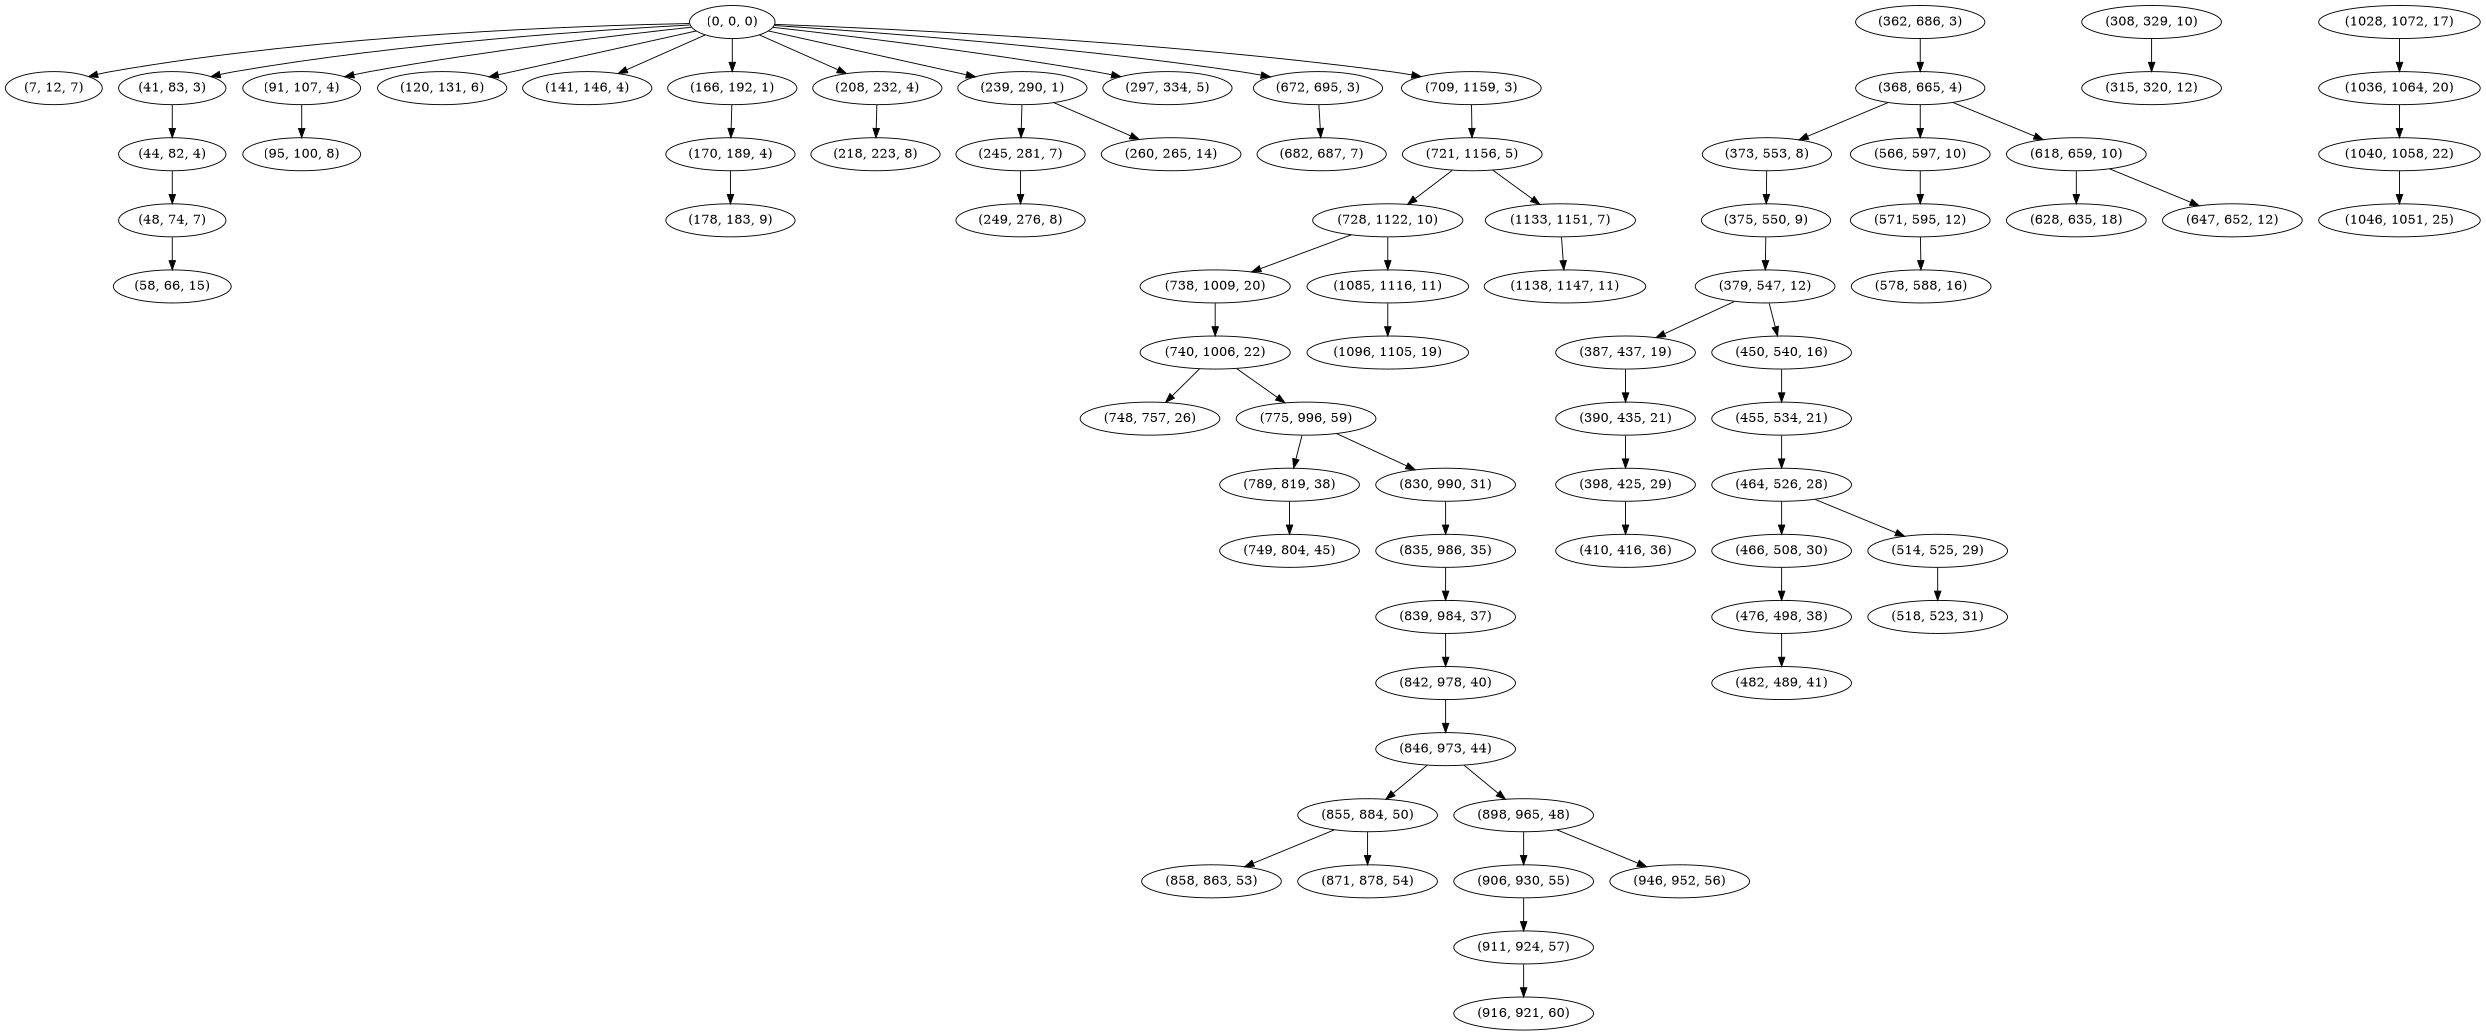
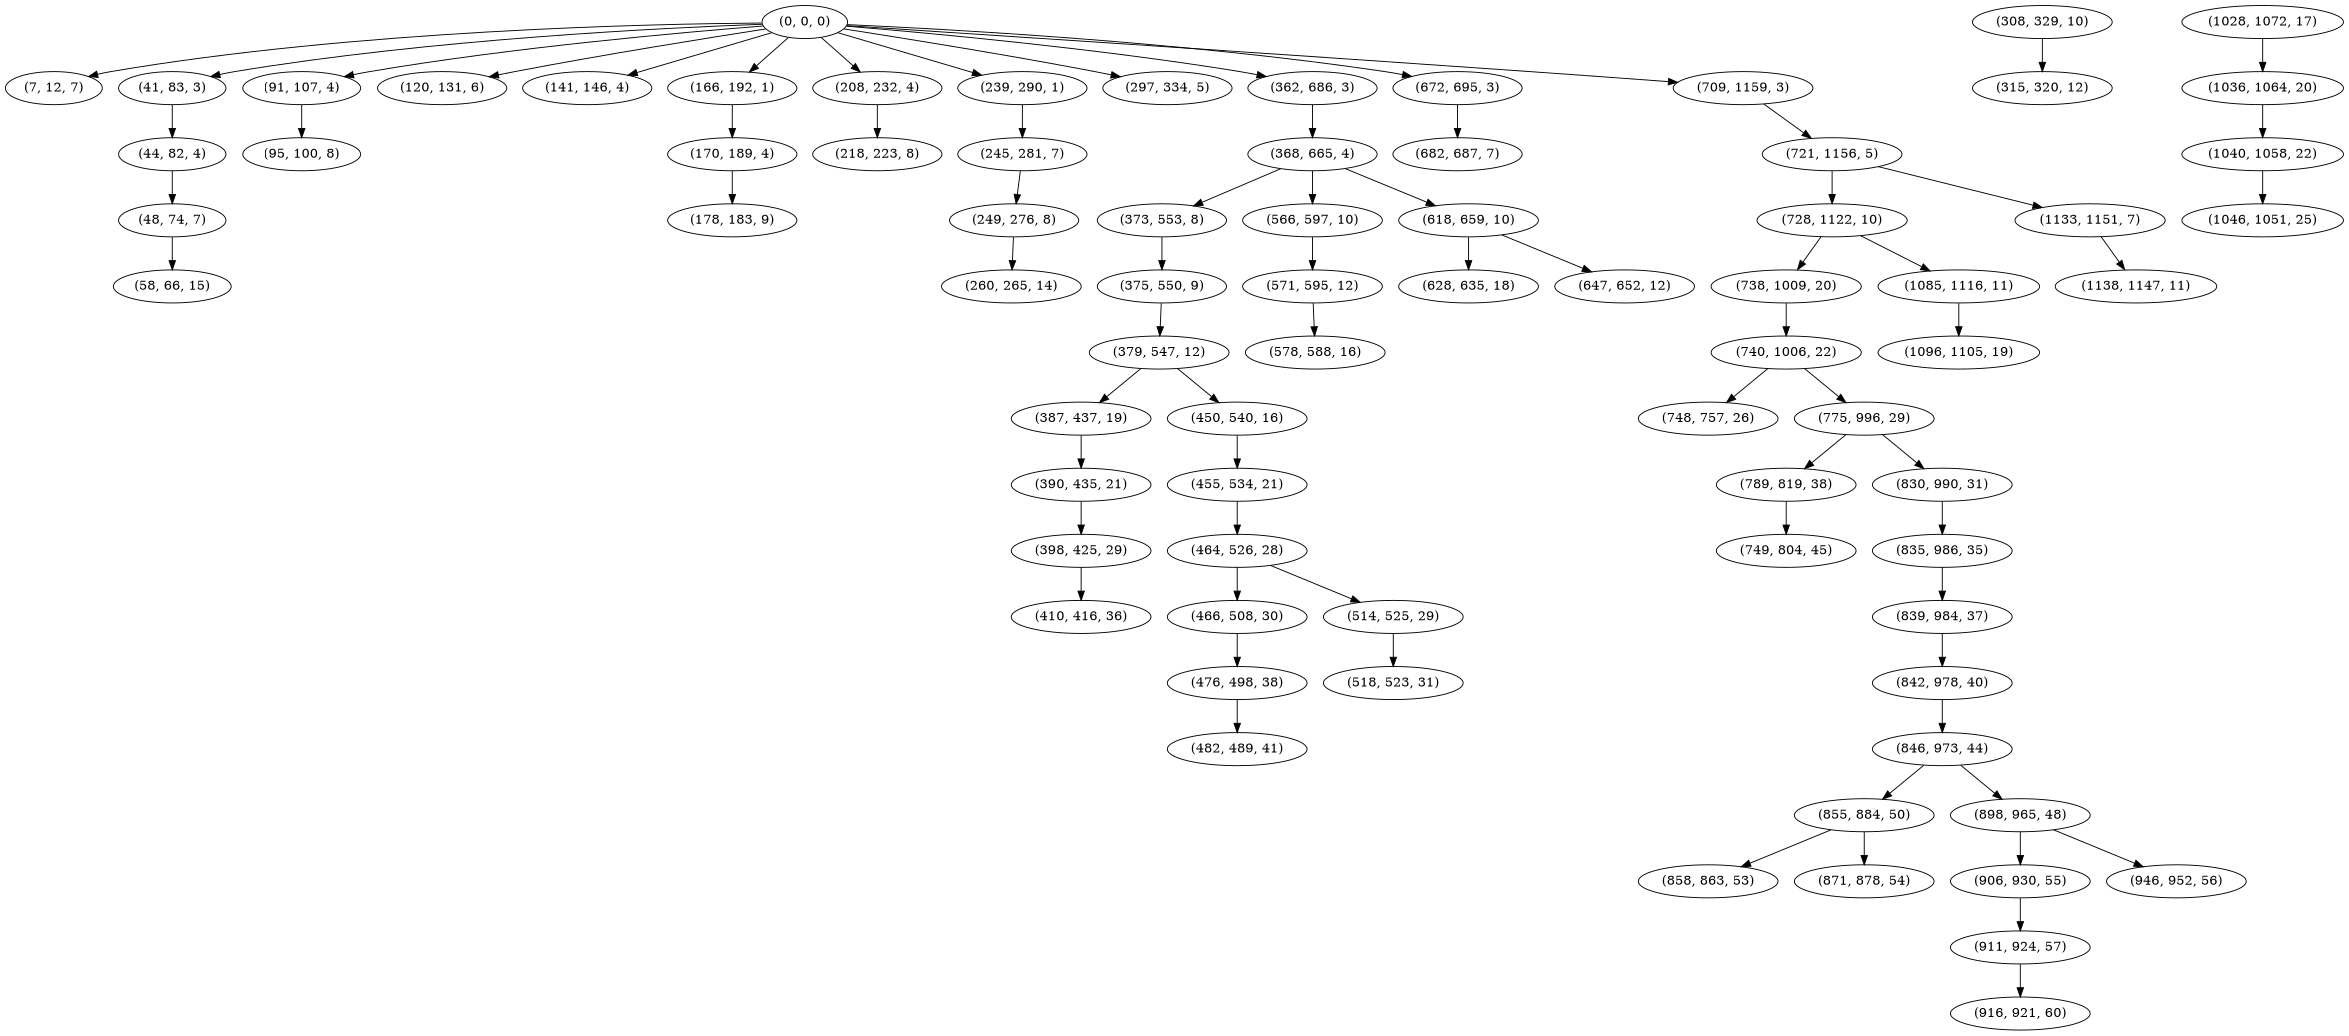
none -> (1052, 46)
(1092, 119) -> (1013, 249)
(1306, 419) -> (1864, 419)
